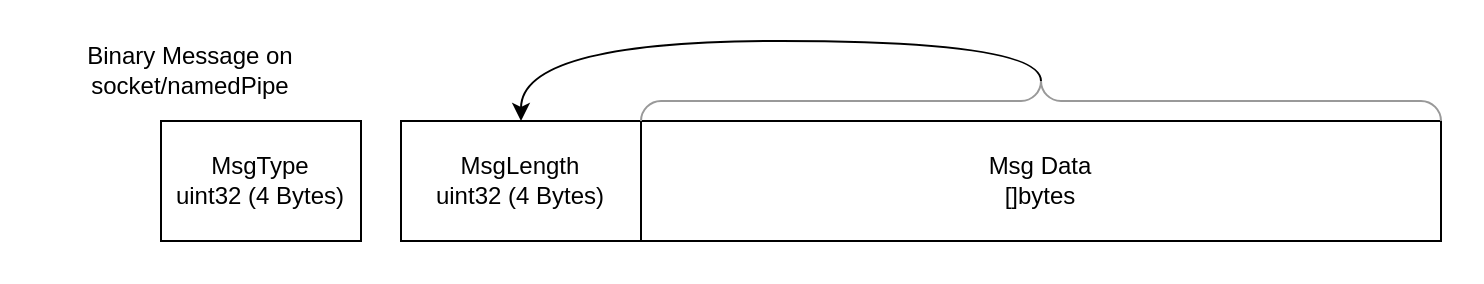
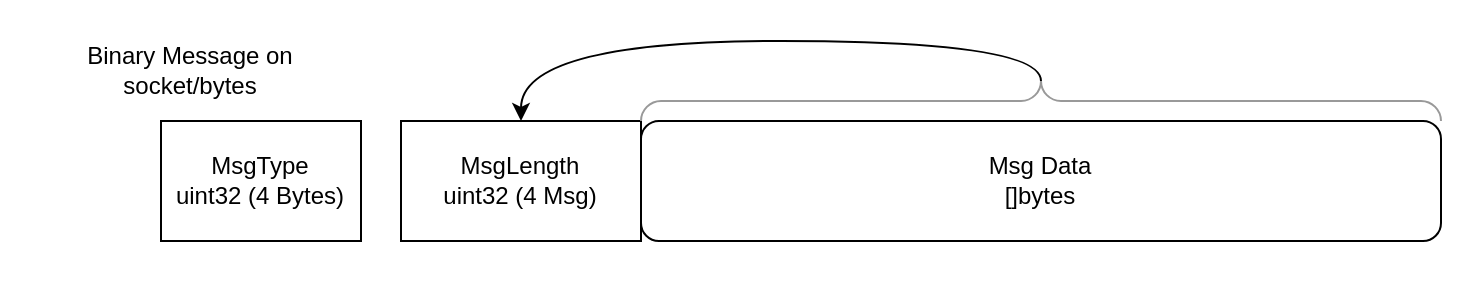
(191, 71) -> (191, 71)
(521, 181) -> (521, 181)
(1041, 181) -> (1041, 181)
